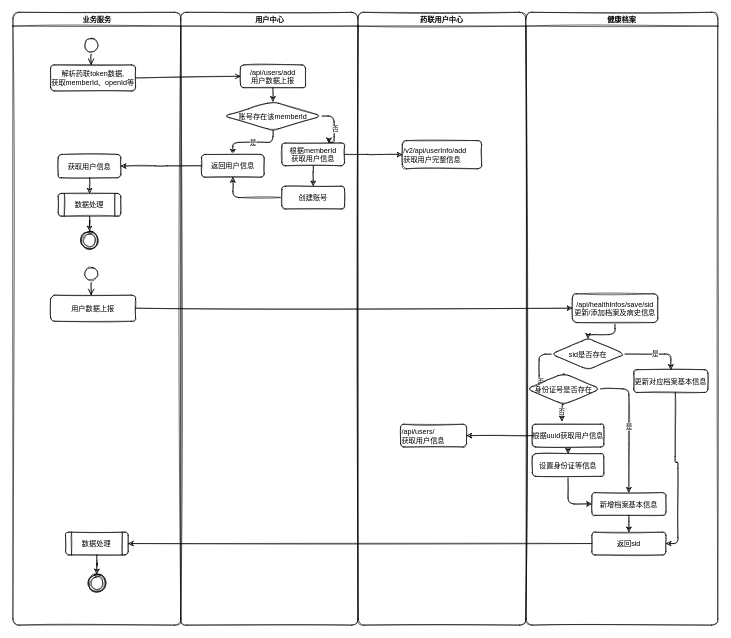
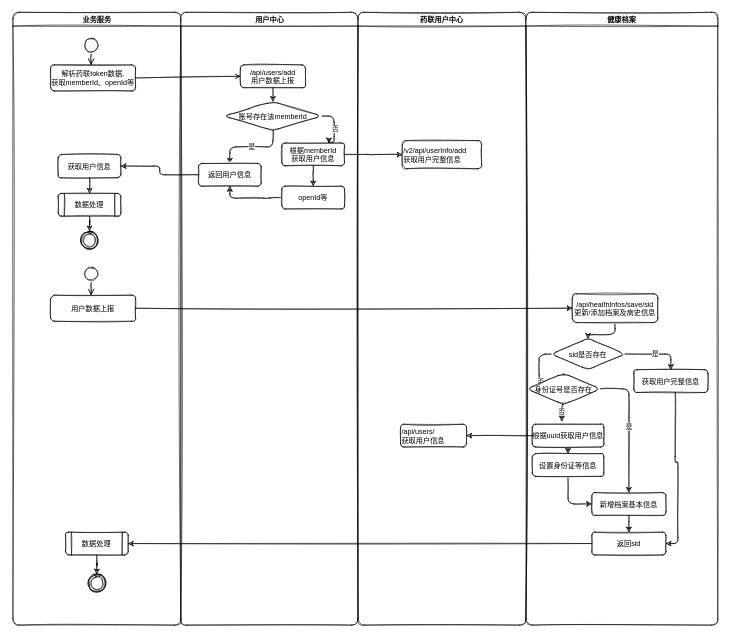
(233, 166) -> (230, 175)
(313, 198) -> (313, 198)
(671, 382) -> (671, 382)
